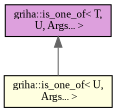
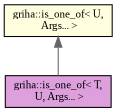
(58, 62) -> (58, 62)
